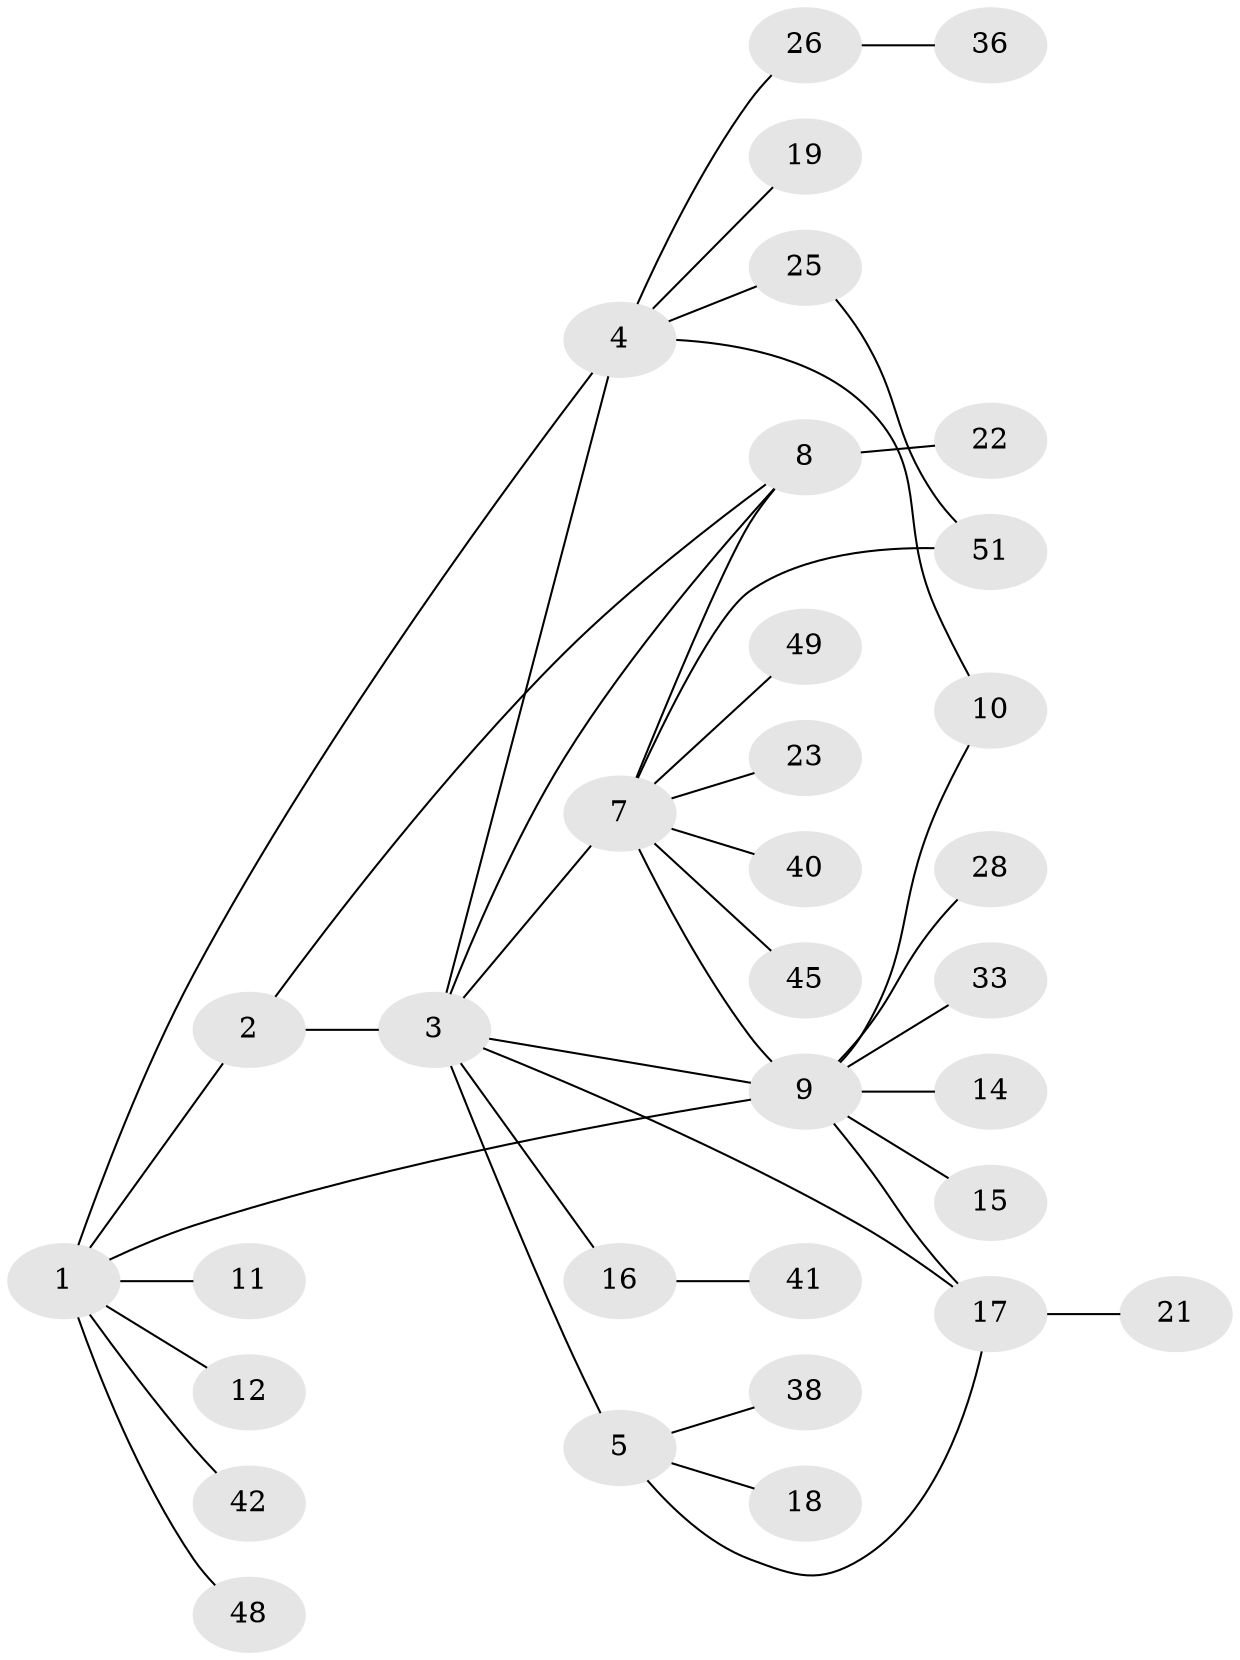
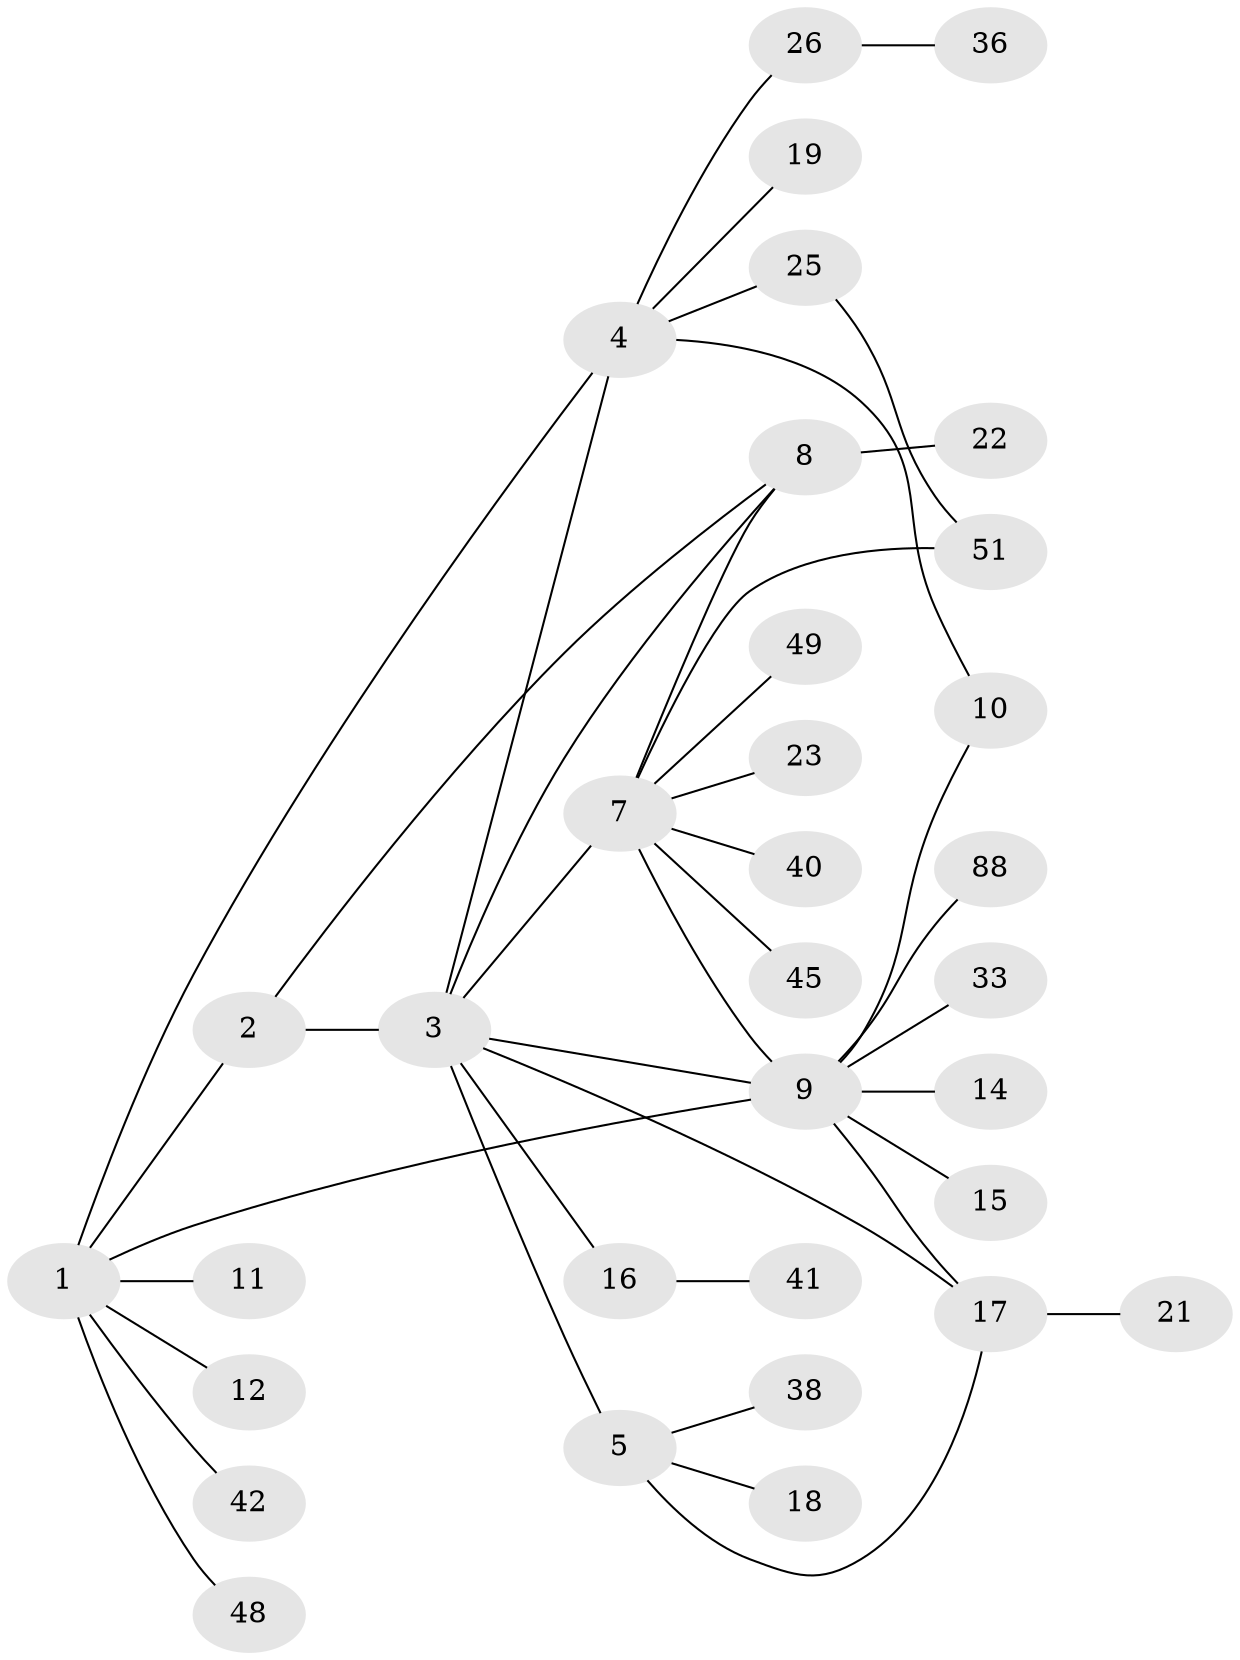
(991, 869) -> (991, 869)
